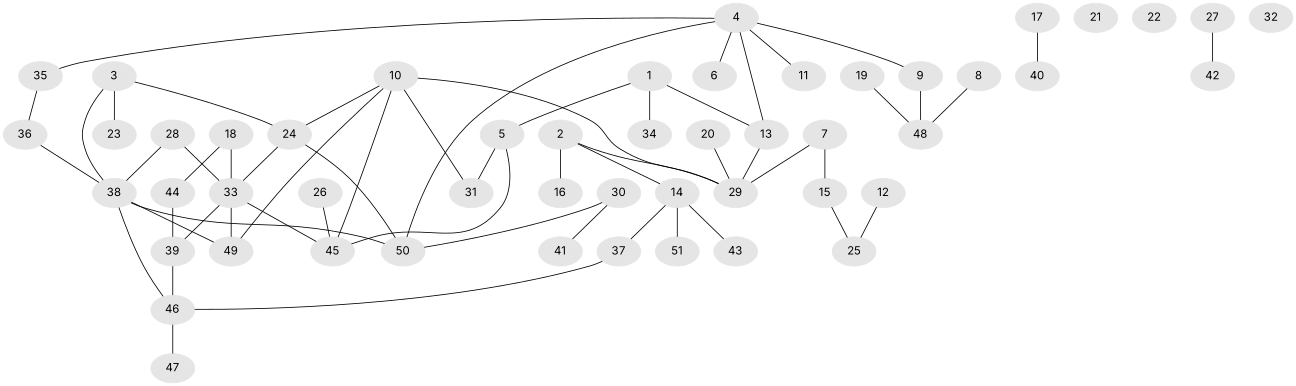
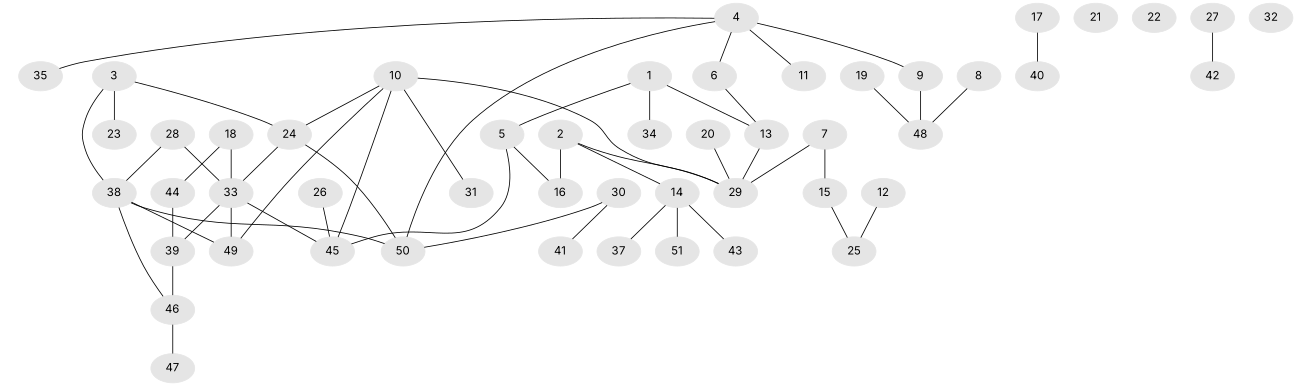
(751, 76) -> (741, 105)
(25, 135) -> none
(487, 164) -> (531, 164)
(400, 299) -> none
